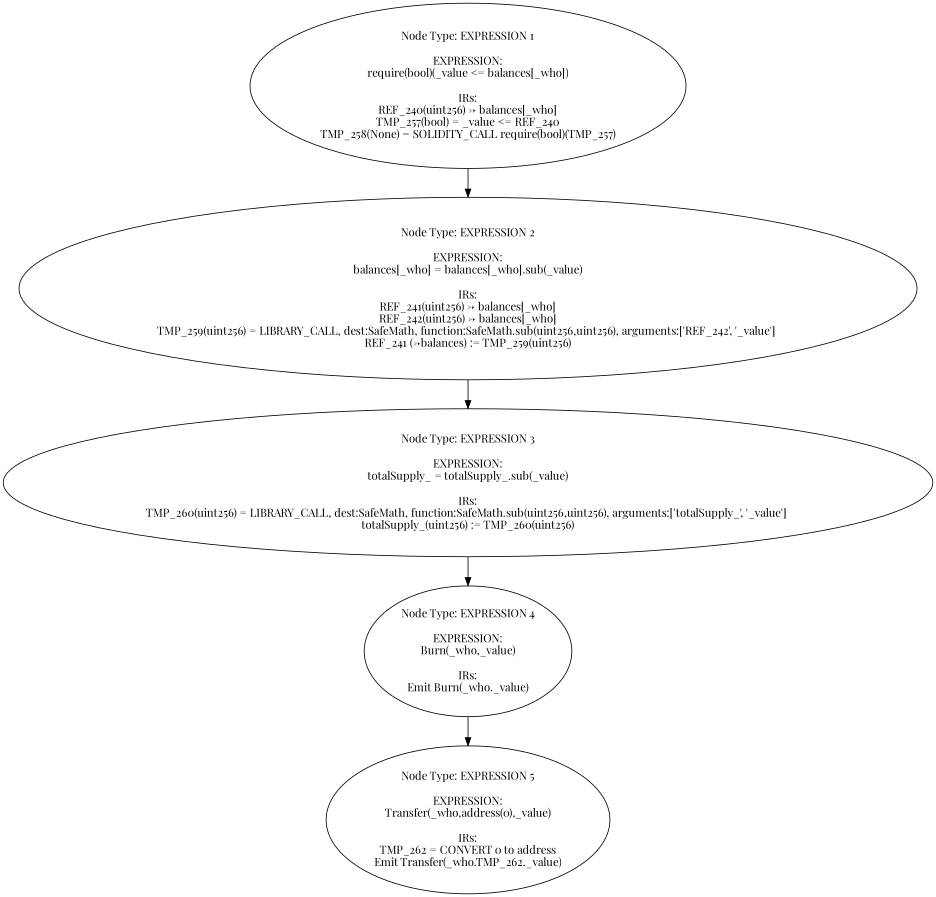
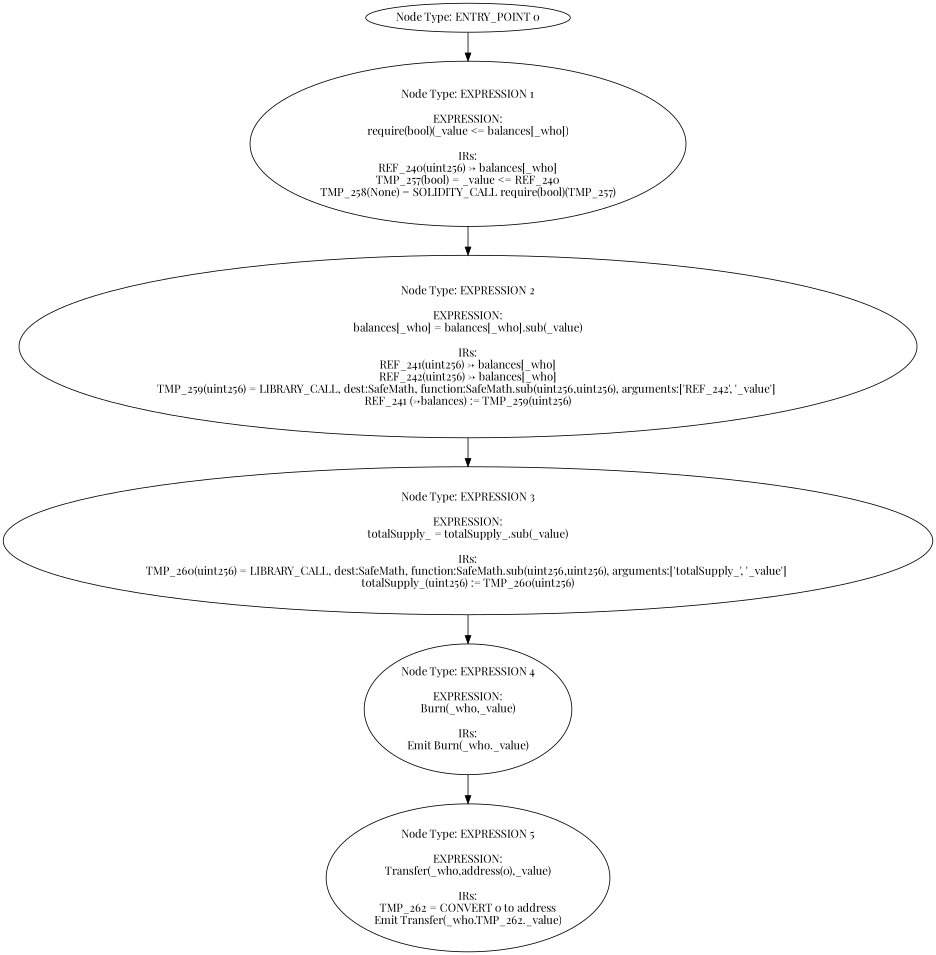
none -> (468, 18)
